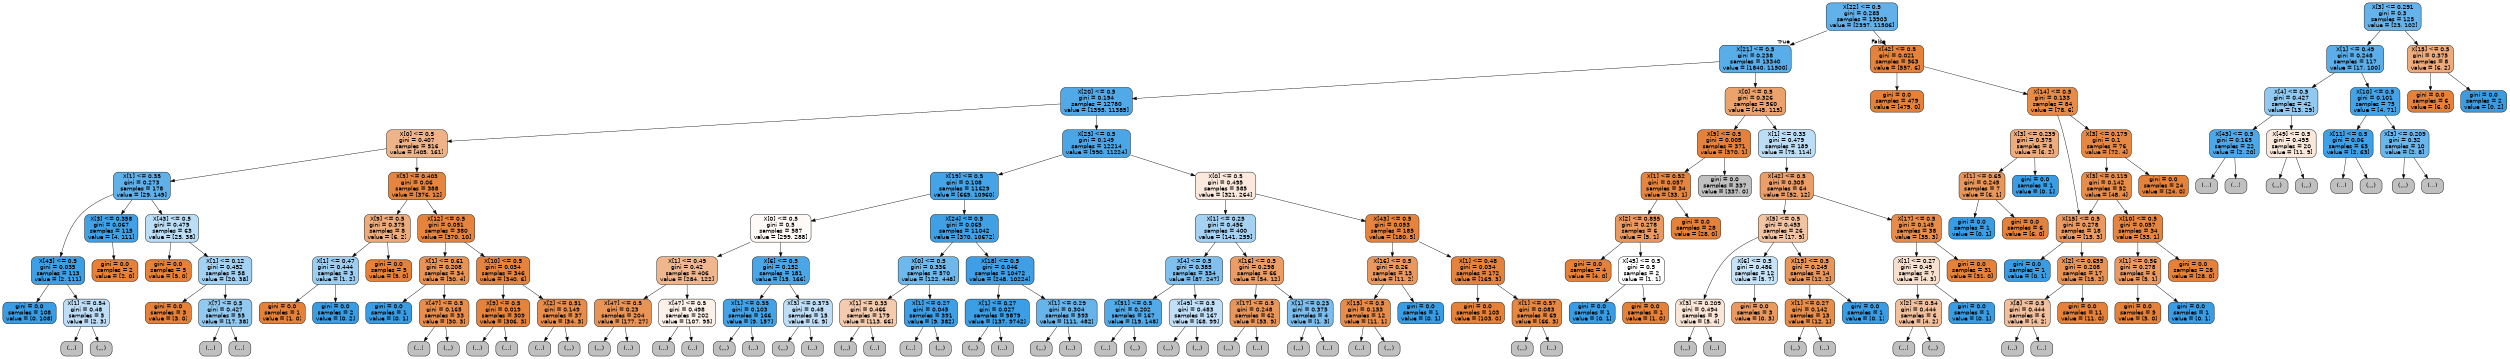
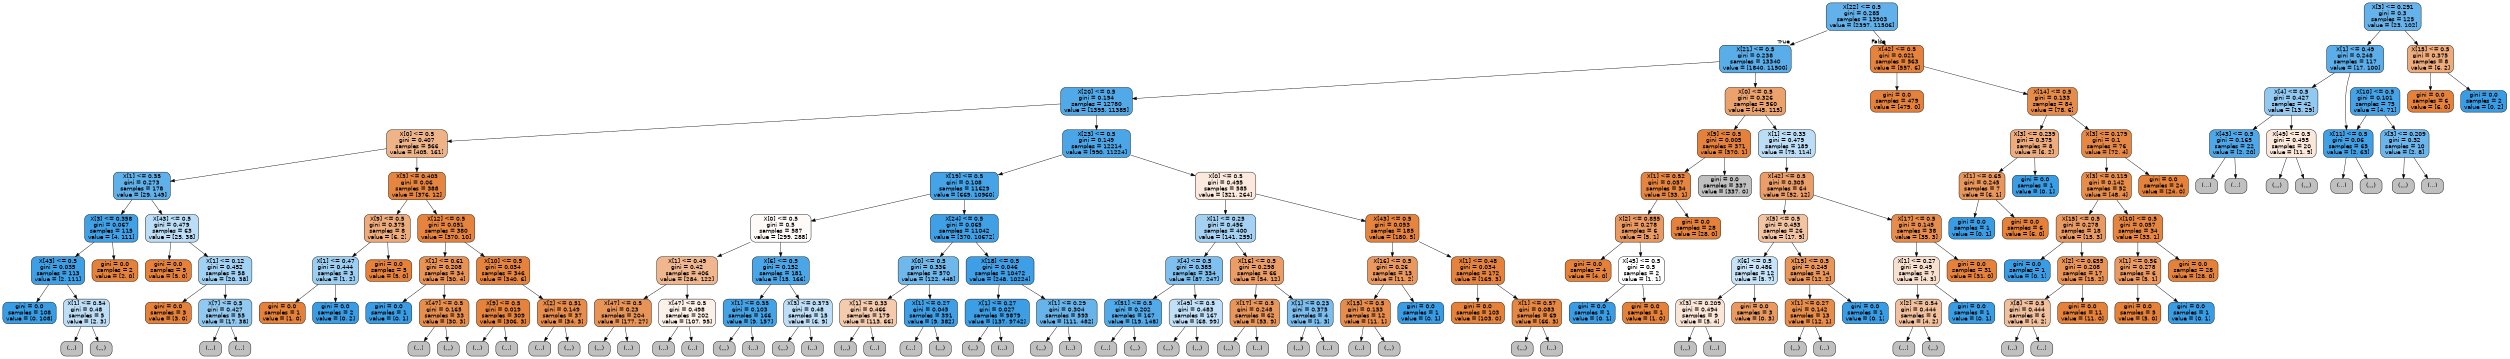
(2364, 78) -> (2346, 99)
(417, 144) -> (417, 144)
(2070, 162) -> (2044, 121)
(79, 216) -> (86, 248)
(1725, 260) -> (1729, 290)
(503, 290) -> none
